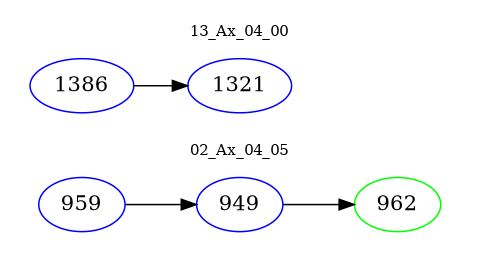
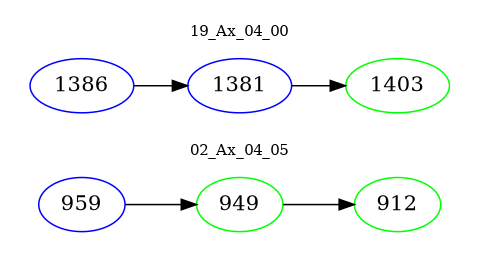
(240, 32) -> (240, 32)
(240, 86) -> (240, 86)
none -> (398, 86)
(240, 205) -> (240, 205)
(398, 205) -> (398, 205)
